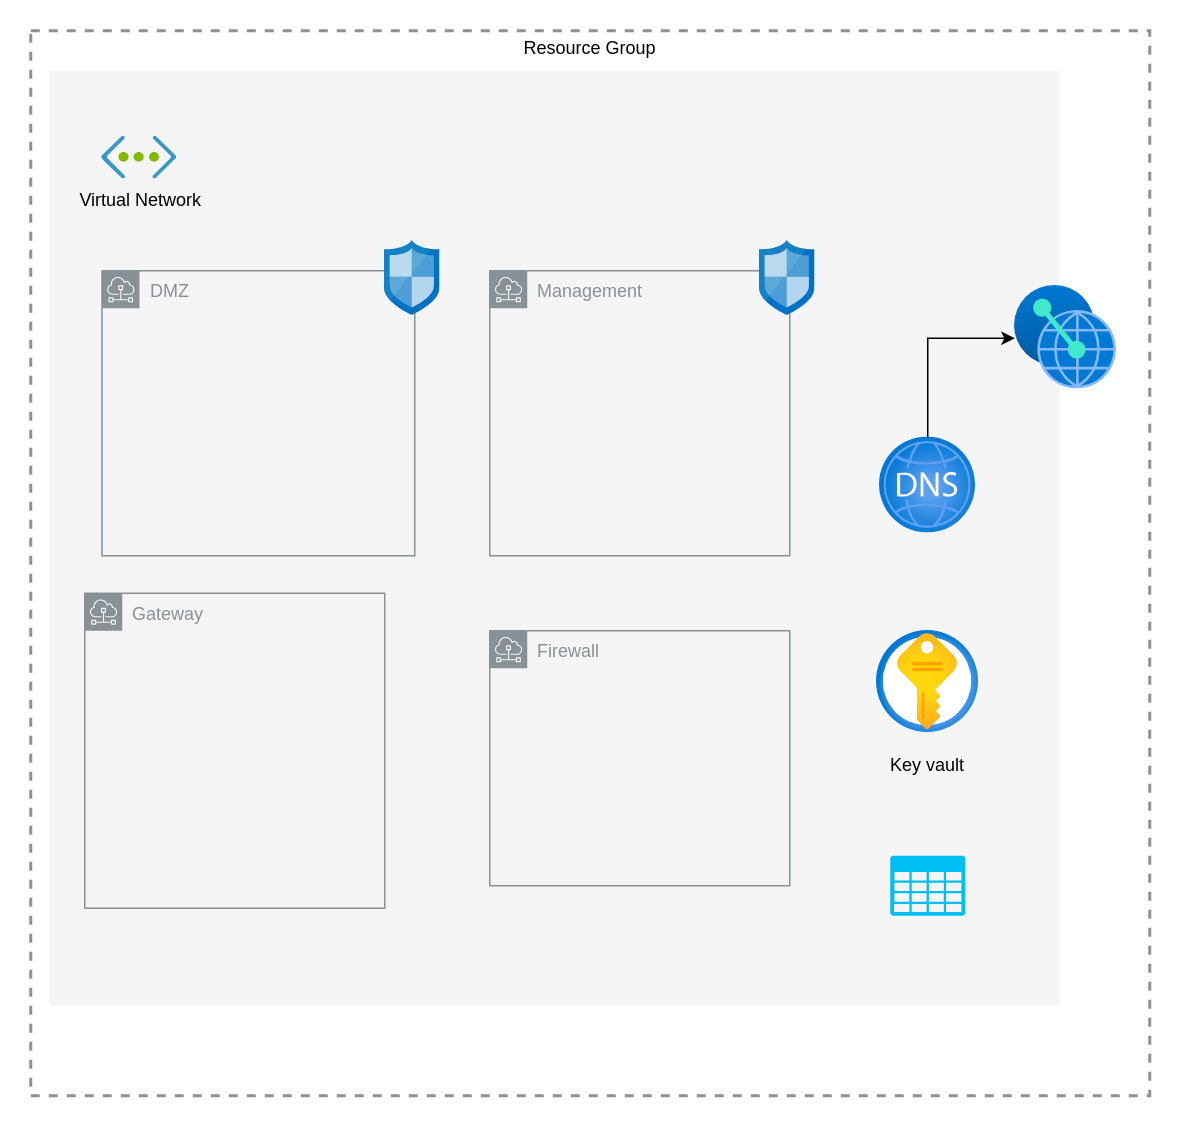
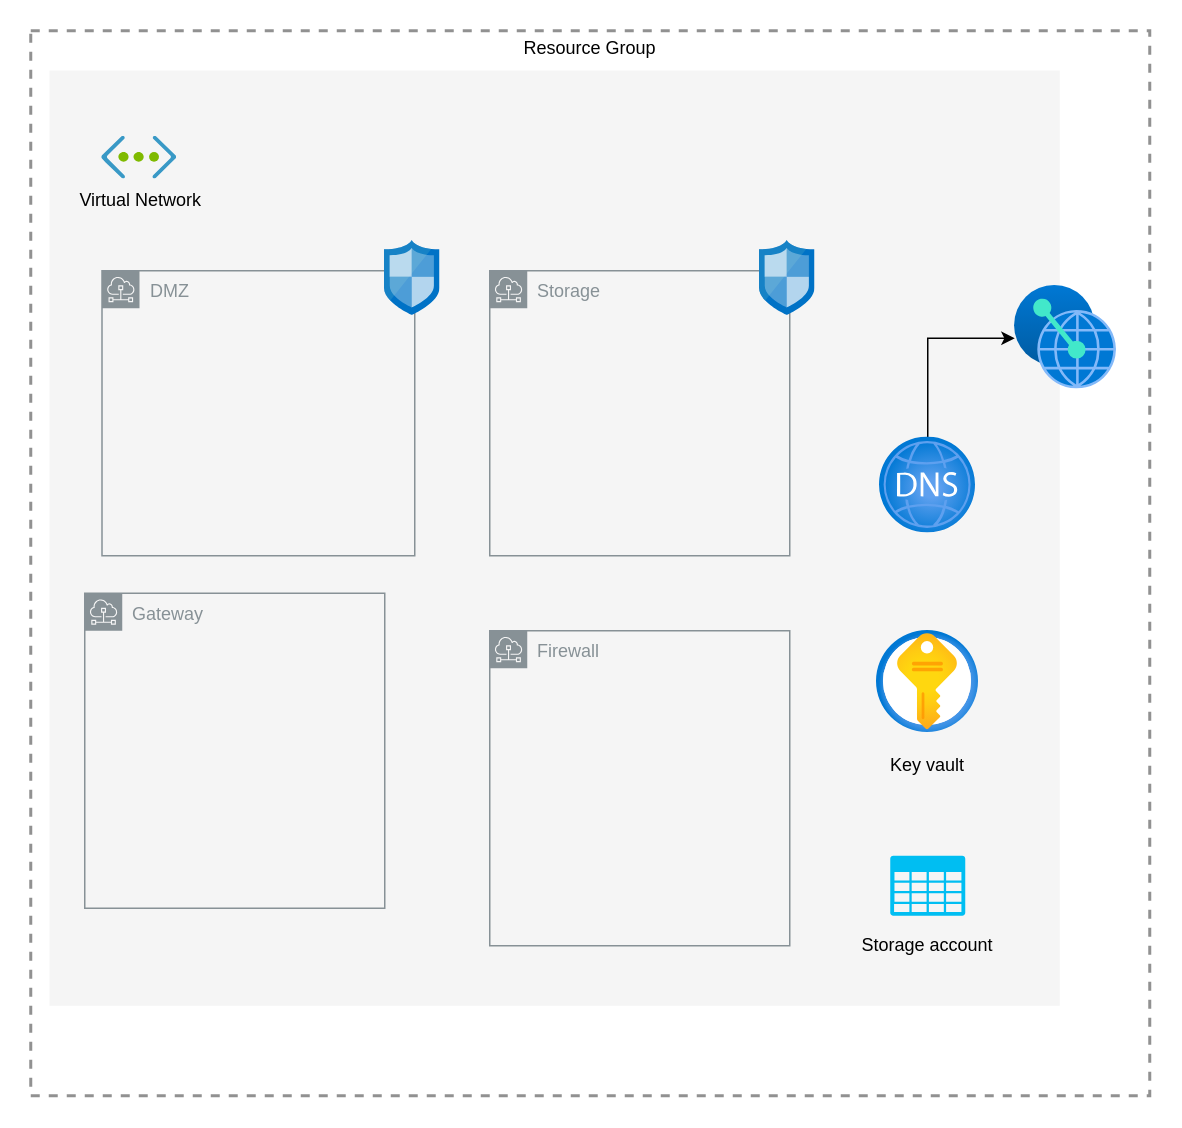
(588, 292) -> (573, 292)
(640, 758) -> (640, 788)
none -> (928, 946)
